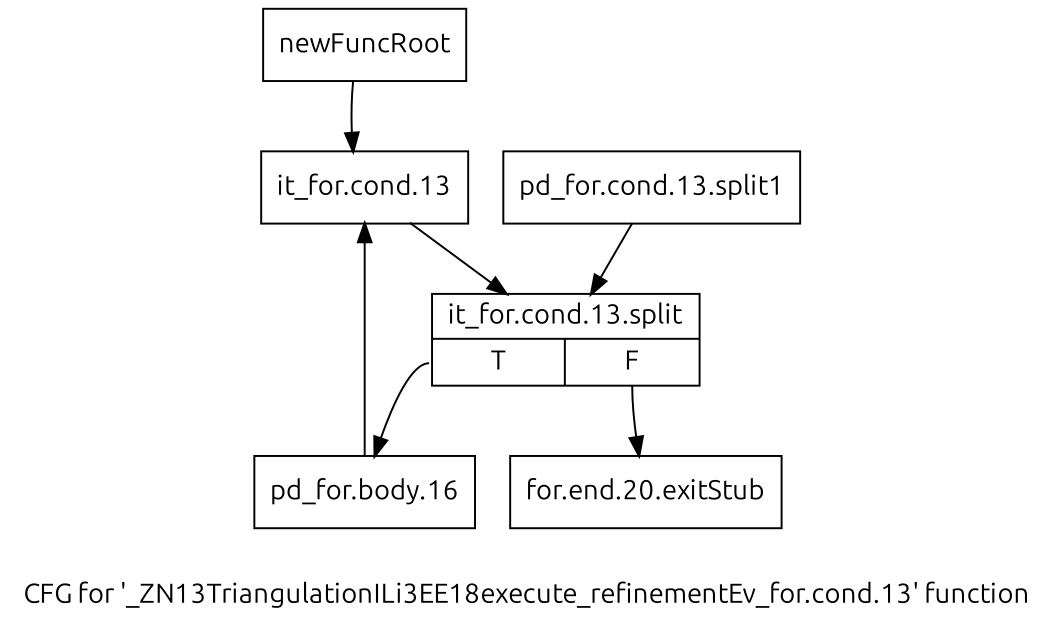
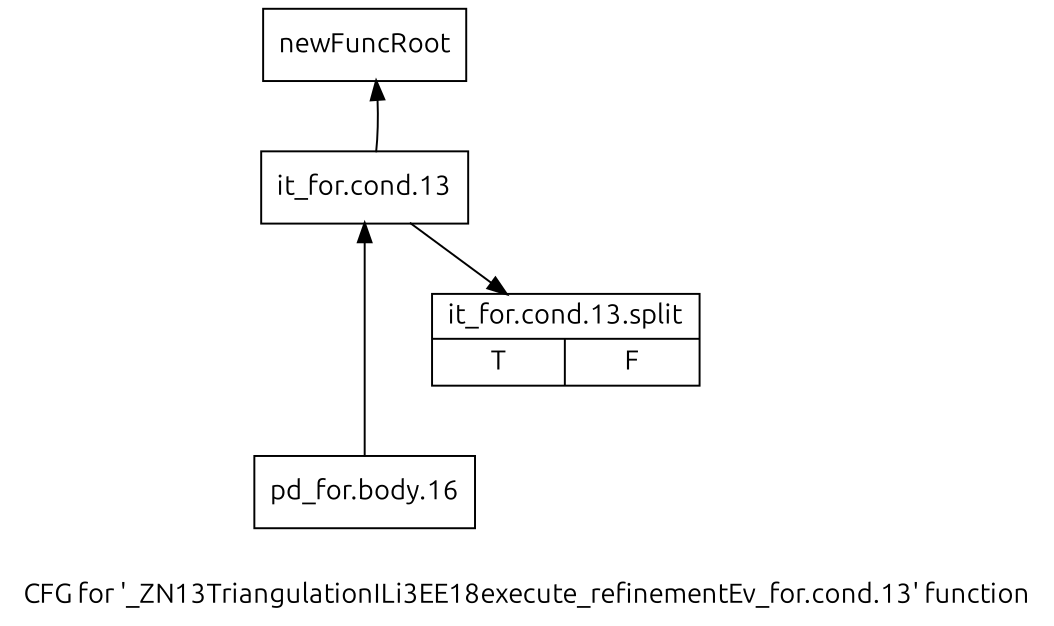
(352, 107) -> (378, 126)
(652, 187) -> none
(399, 396) -> none
(646, 492) -> none
